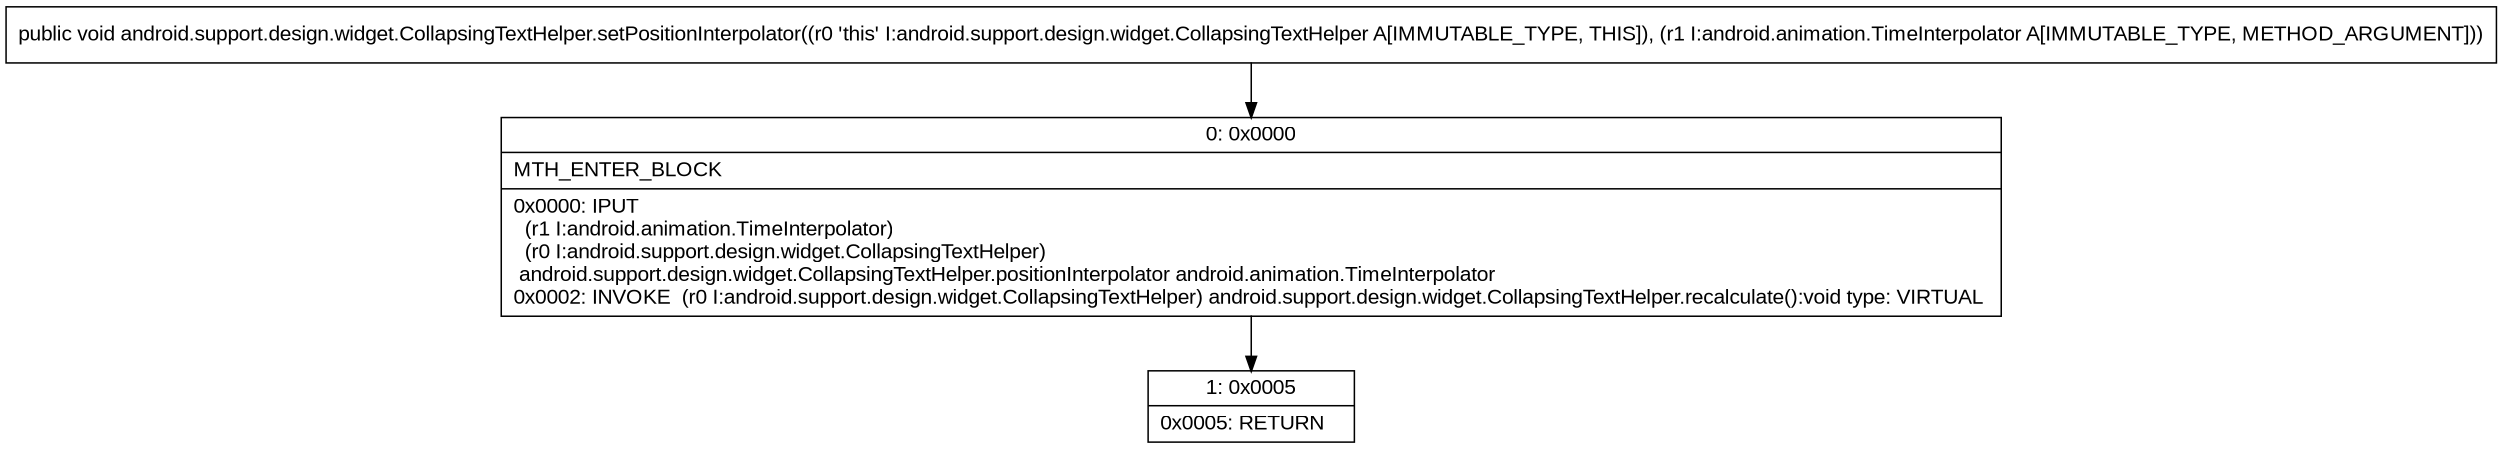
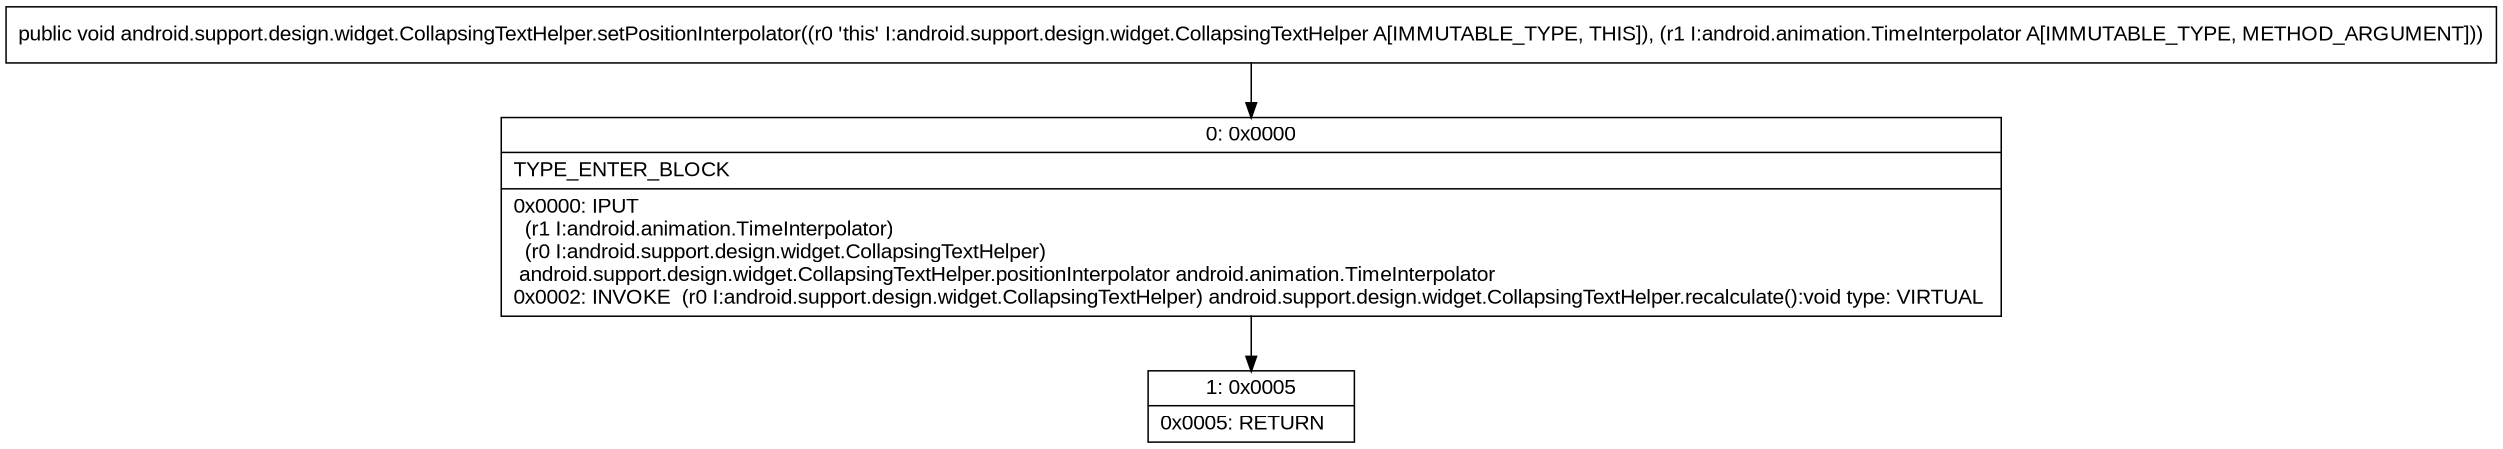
(618, 170) -> (622, 170)
